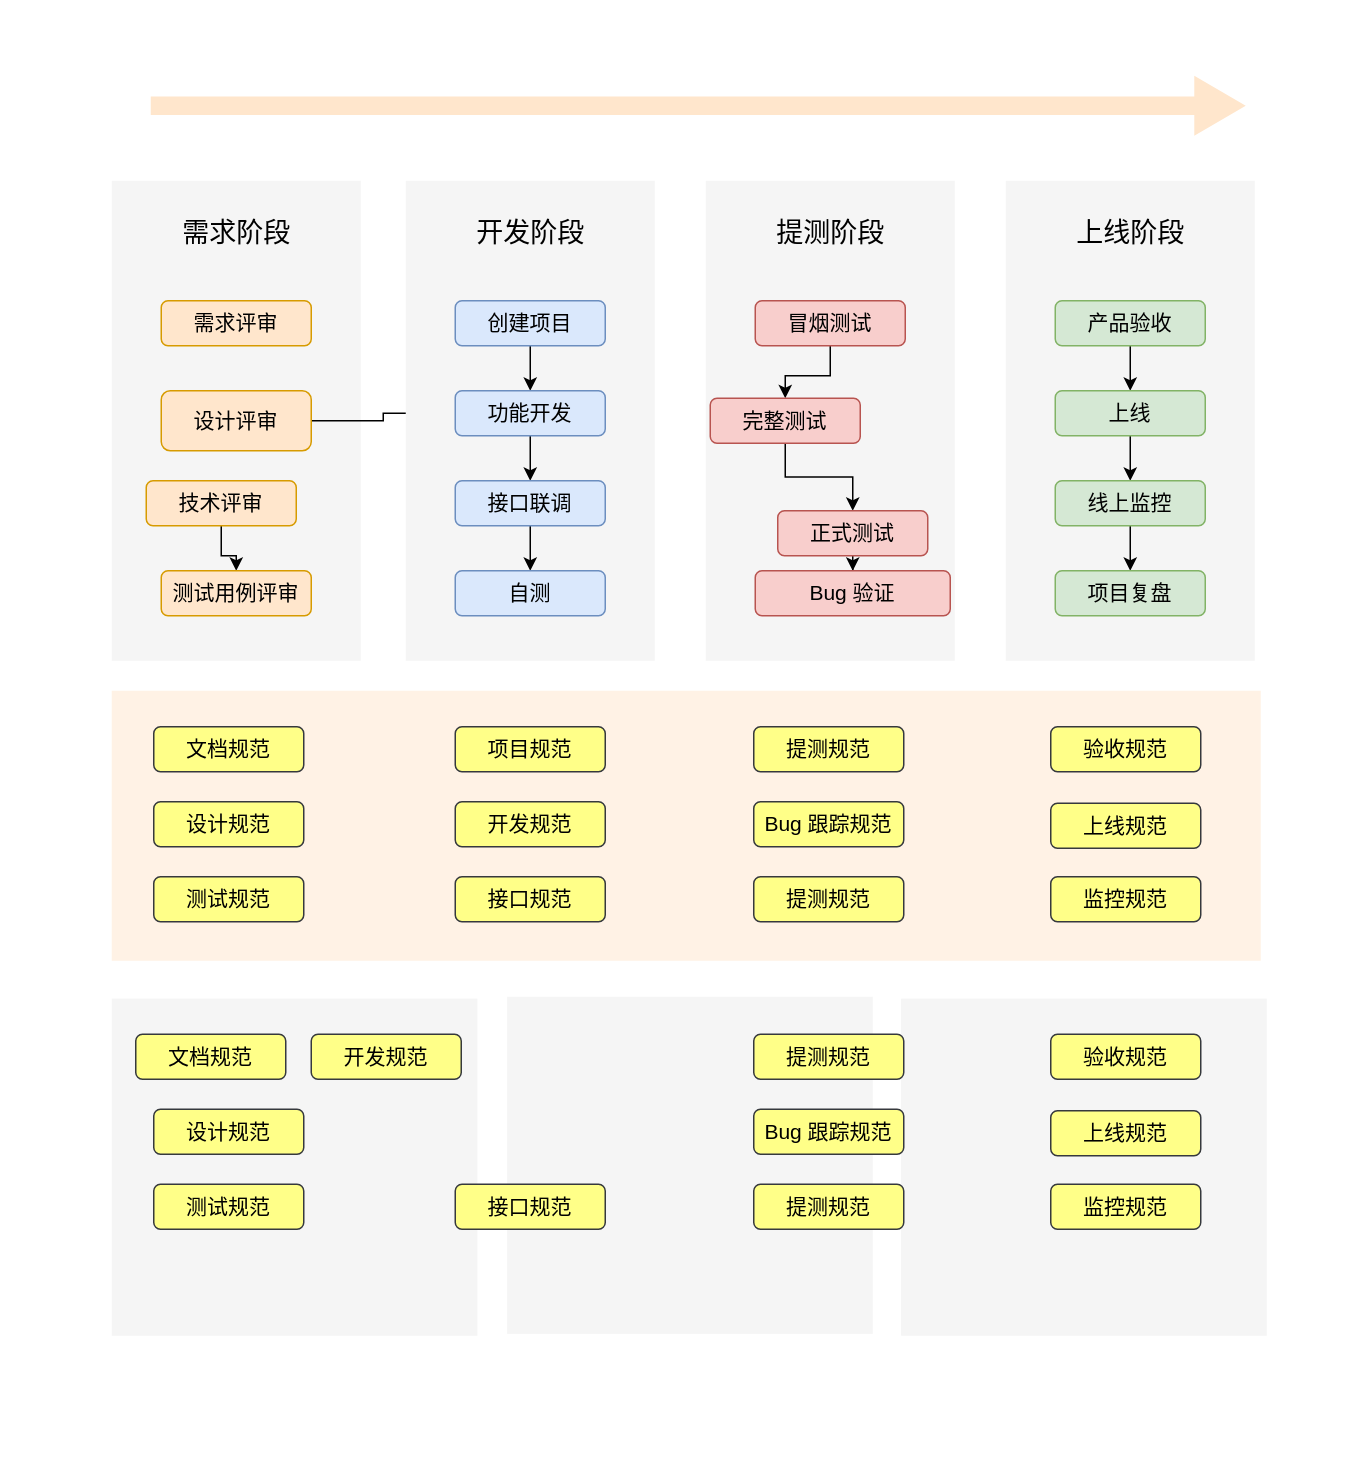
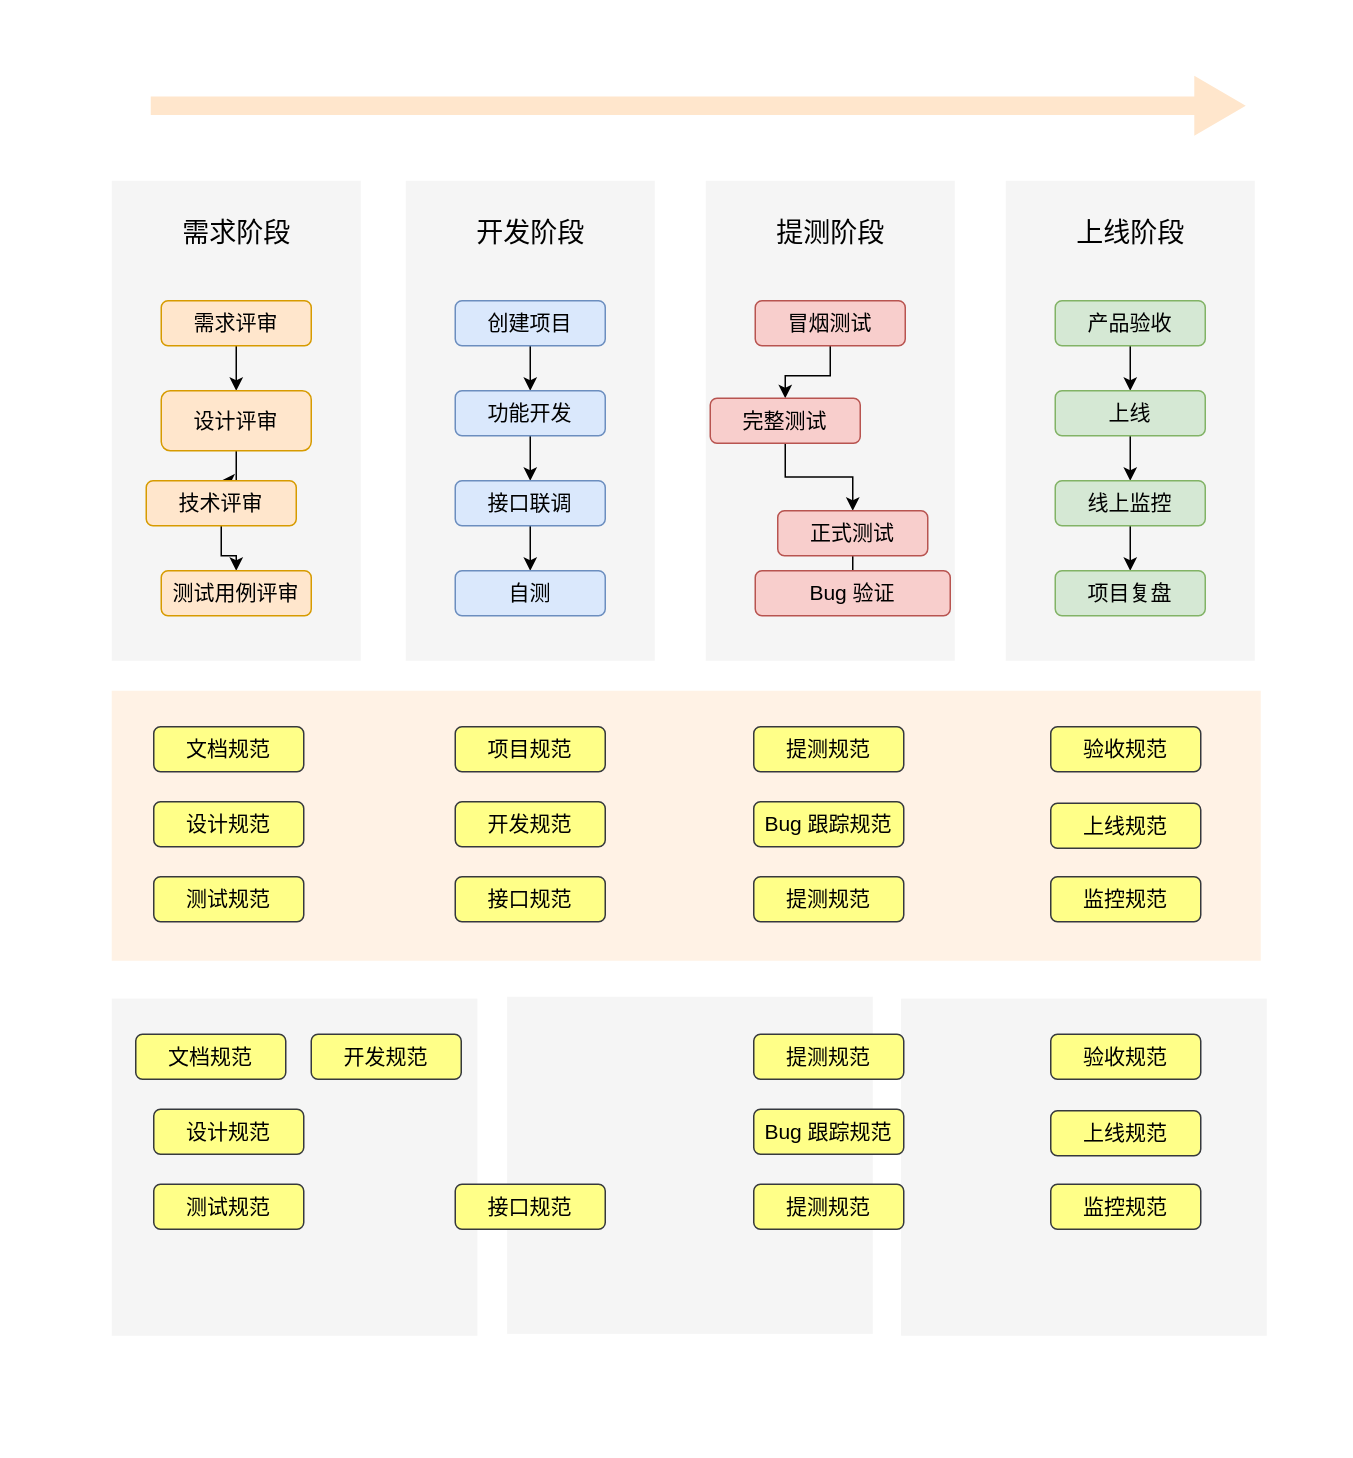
none -> (236, 374)
(362, 421) -> (236, 468)
(853, 559) -> (853, 563)
